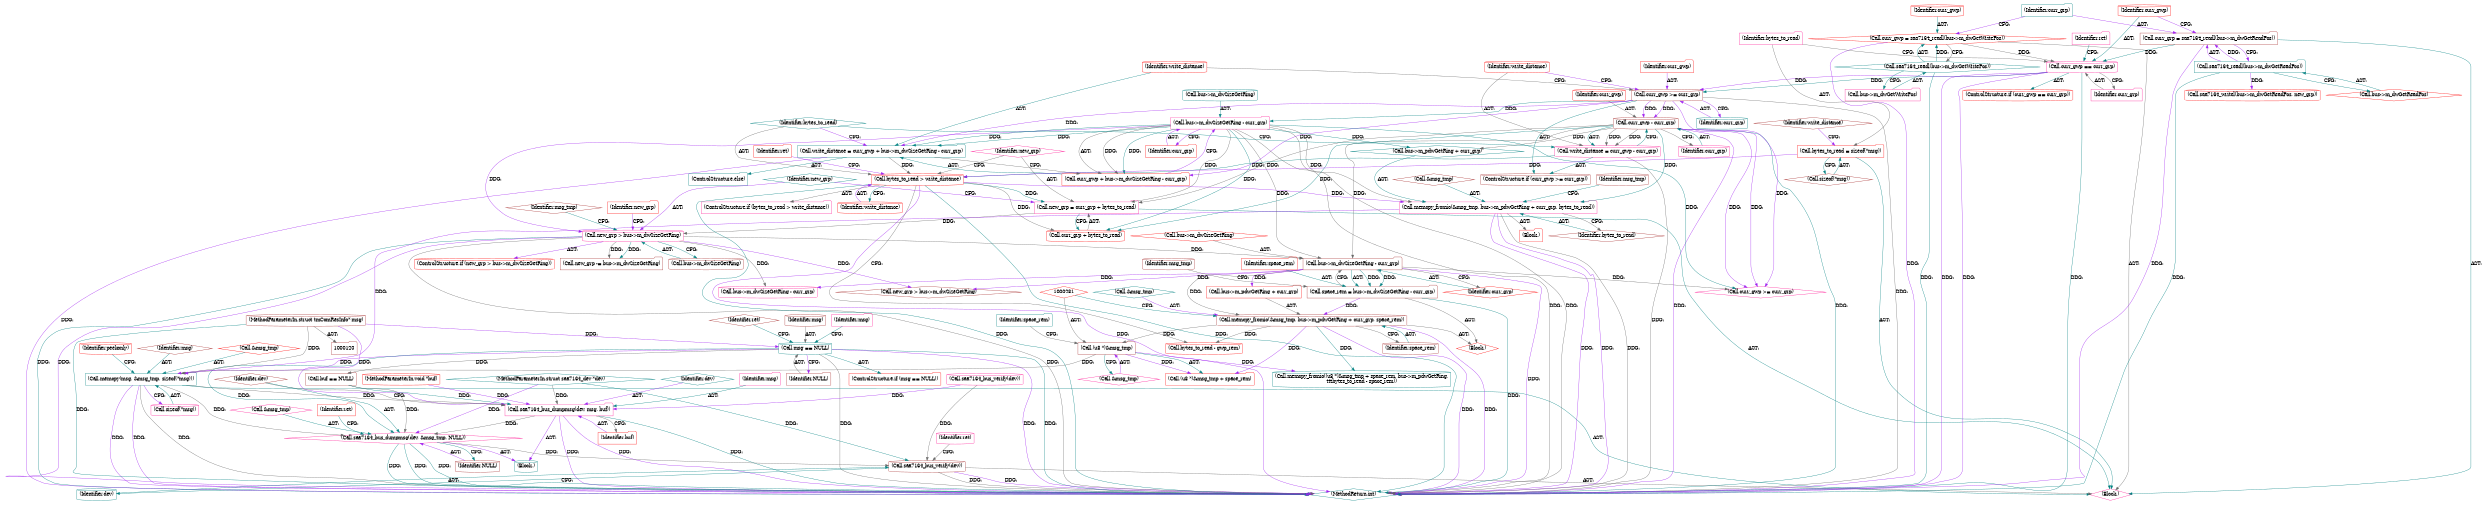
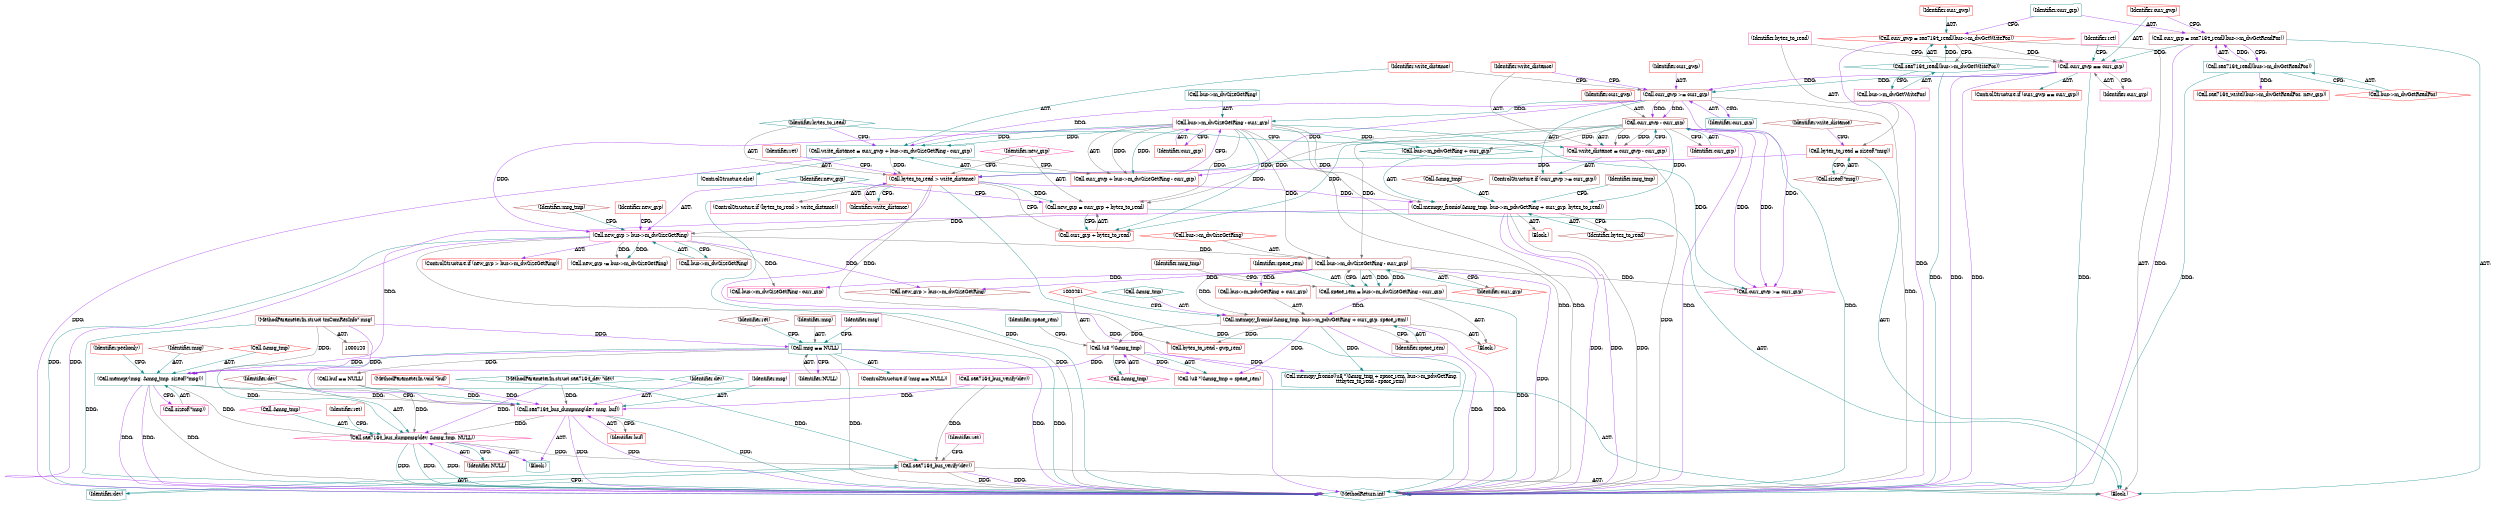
(1025, 208) -> (1033, 208)
(878, 264) -> (870, 264)
(642, 370) -> (651, 370)
(617, 438) -> (627, 438)
